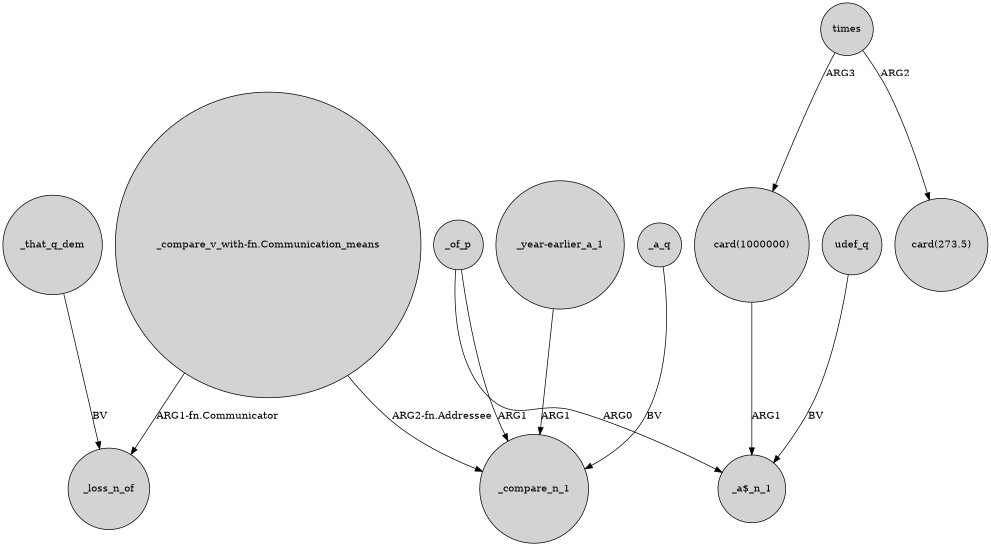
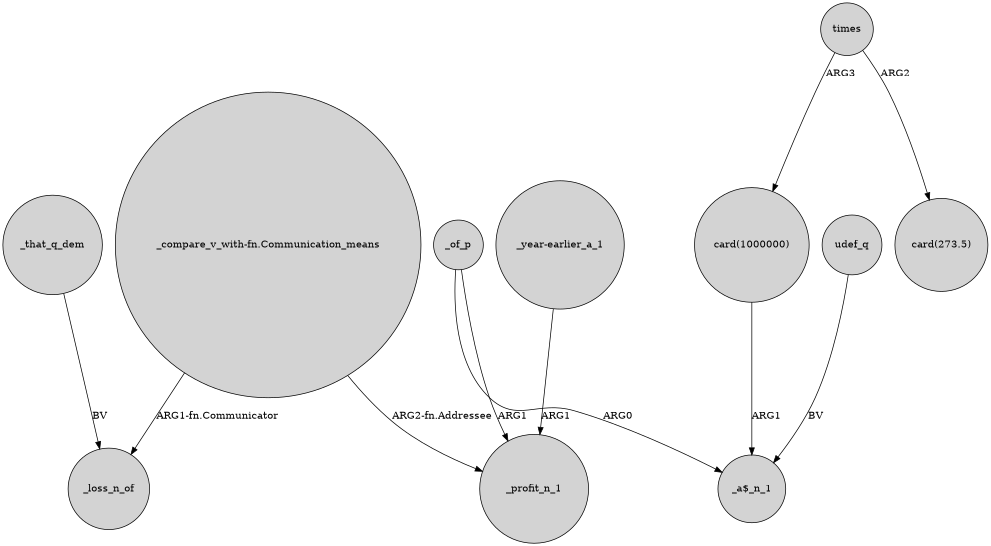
(660, 245) -> none
(534, 489) -> (534, 489)
